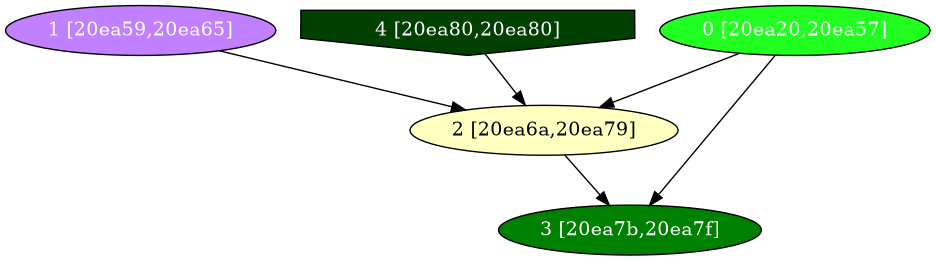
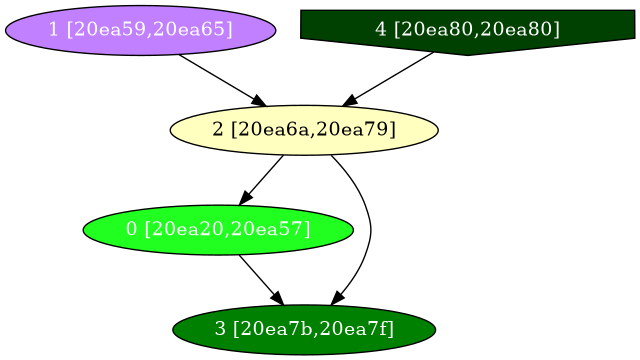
(676, 78) -> (266, 175)
